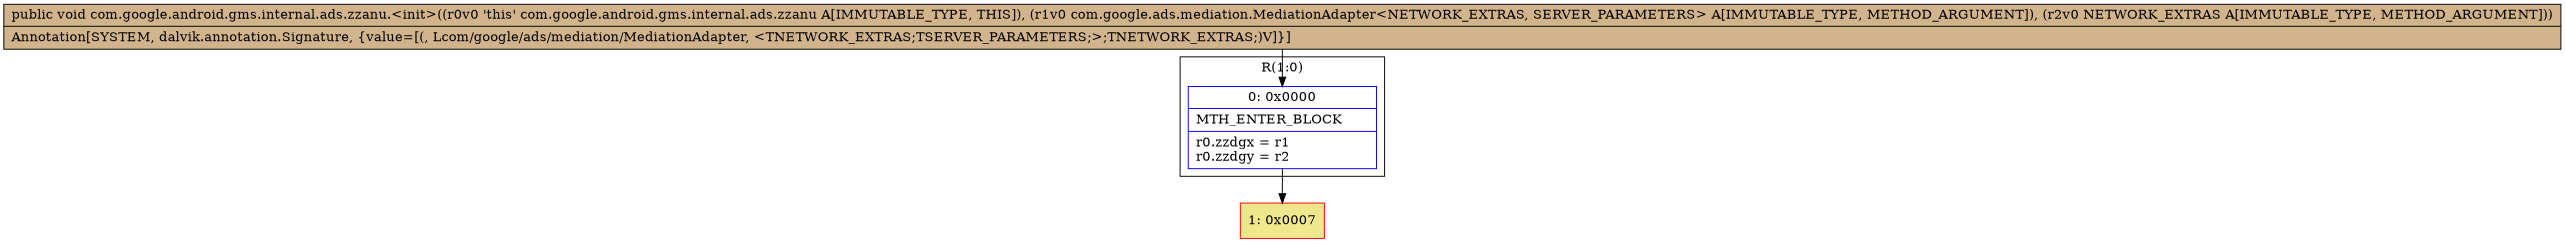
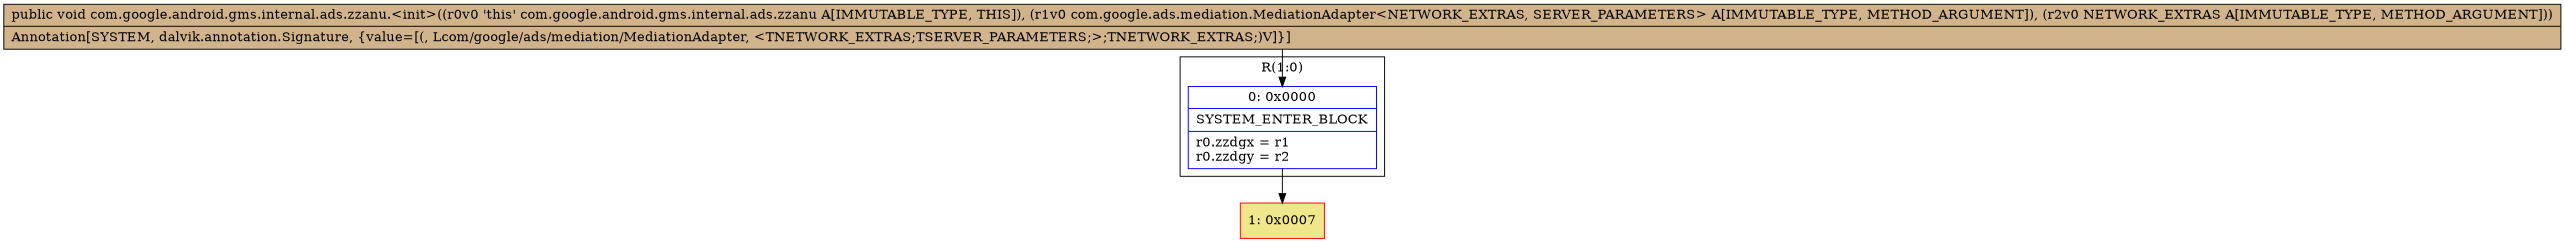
(1269, 119) -> (1282, 119)
